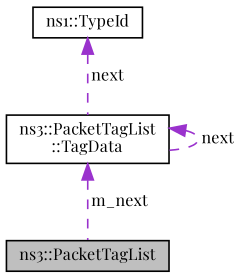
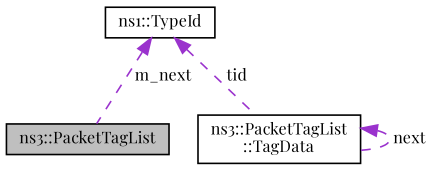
(106, 76) -> (236, 76)
(88, 210) -> (119, 88)
